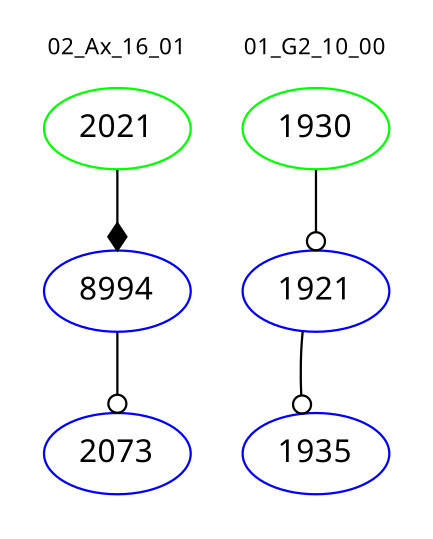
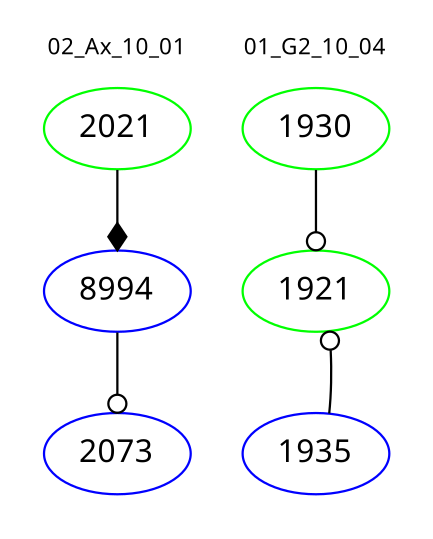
(117, 49) -> (117, 49)
(316, 49) -> (316, 49)
(316, 291) -> (316, 291)
(301, 363) -> (331, 382)
